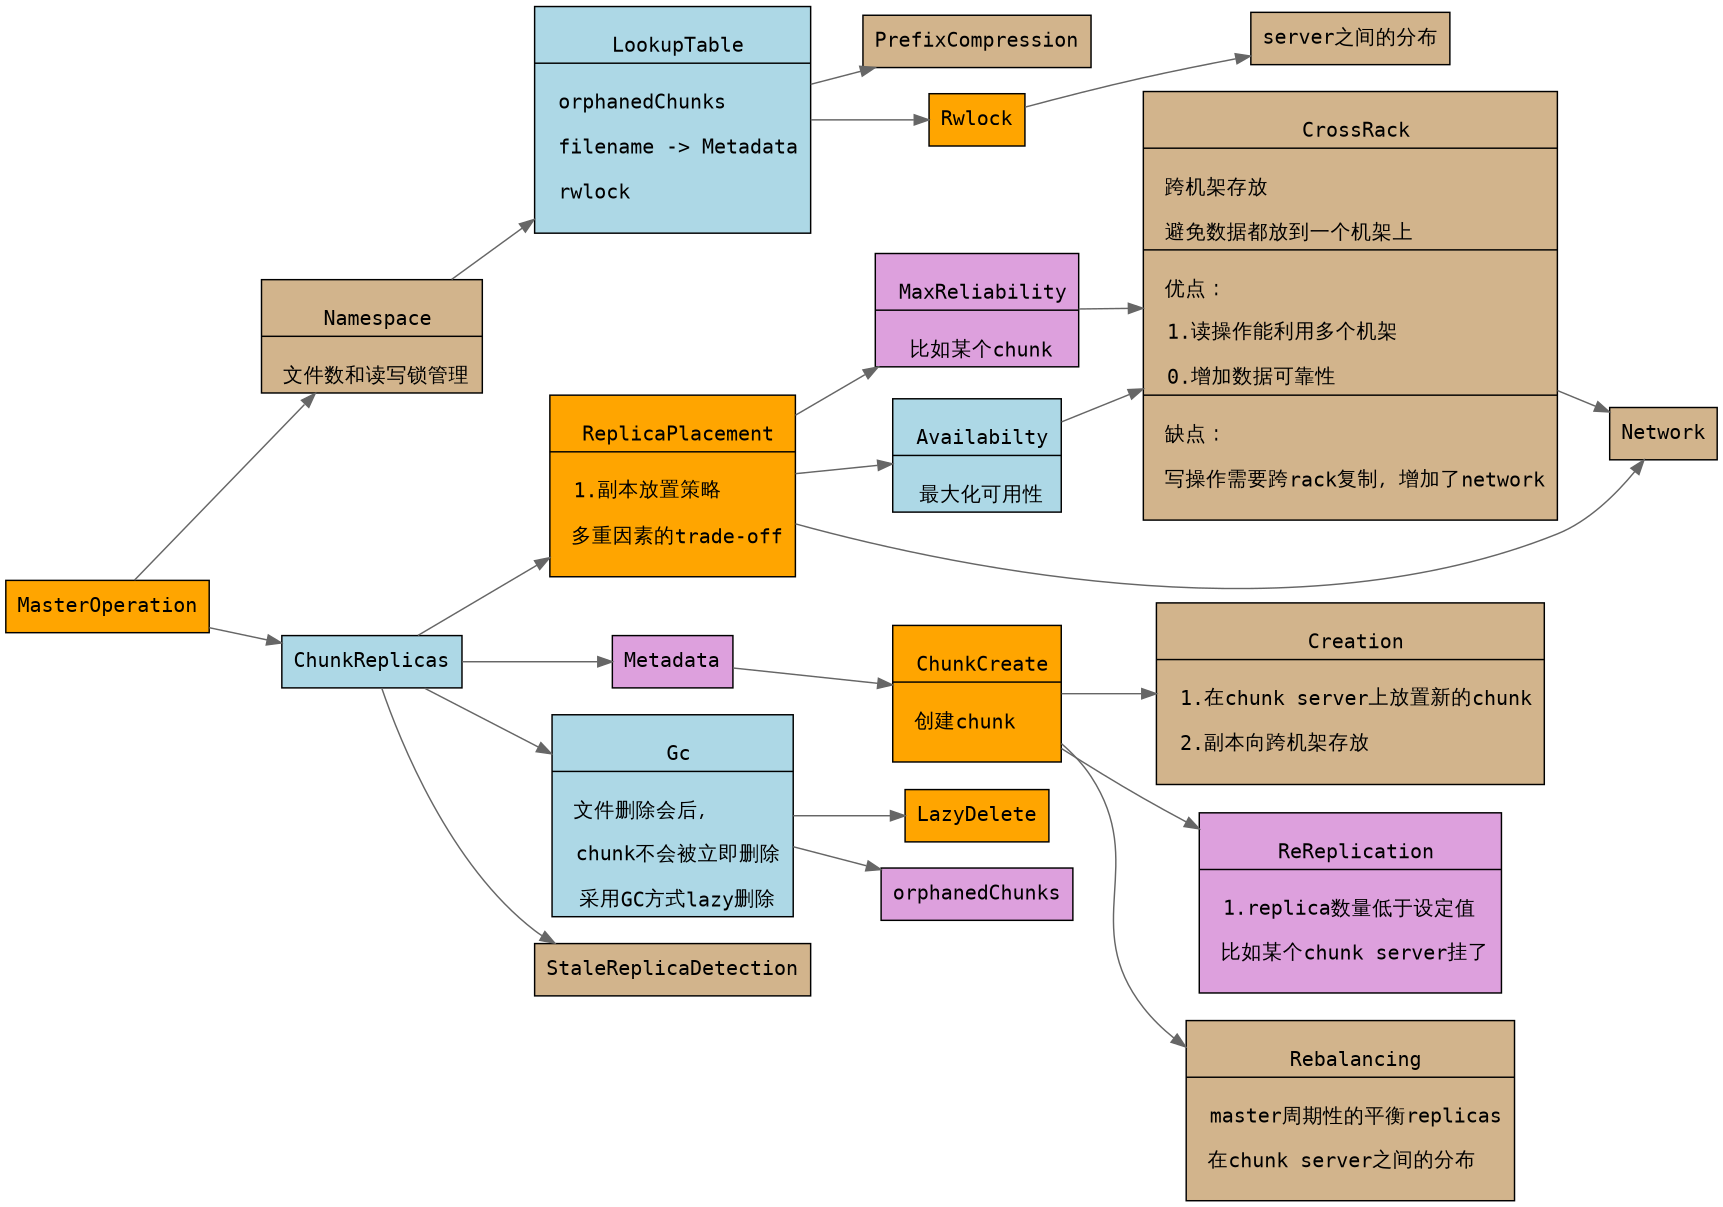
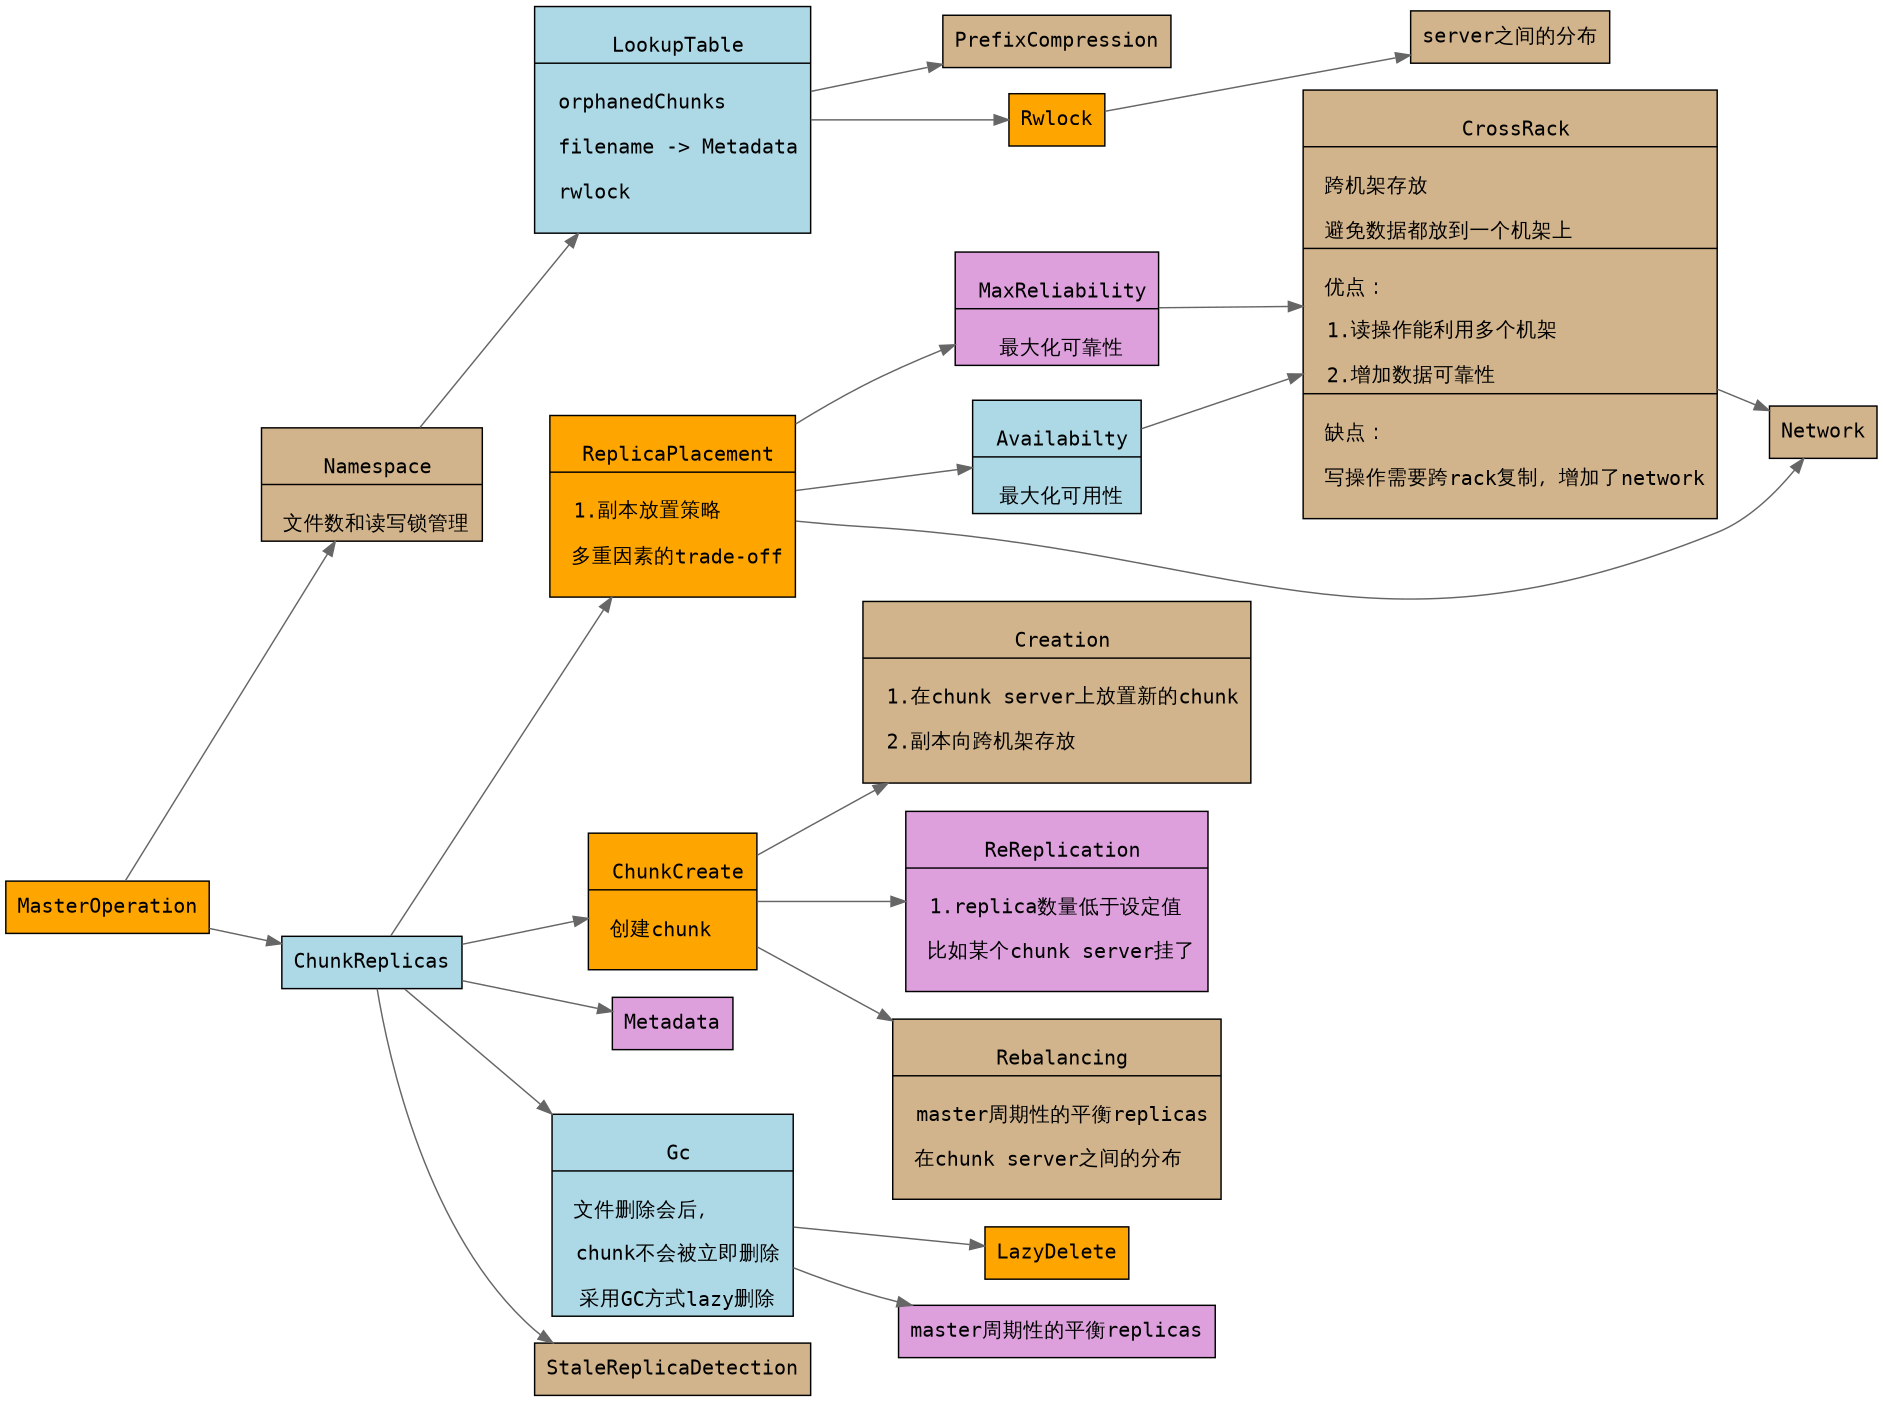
(977, 349) -> (1057, 348)
(1246, 378) -> (1406, 376)
(805, 676) -> (518, 933)
(977, 894) -> (1057, 1331)
